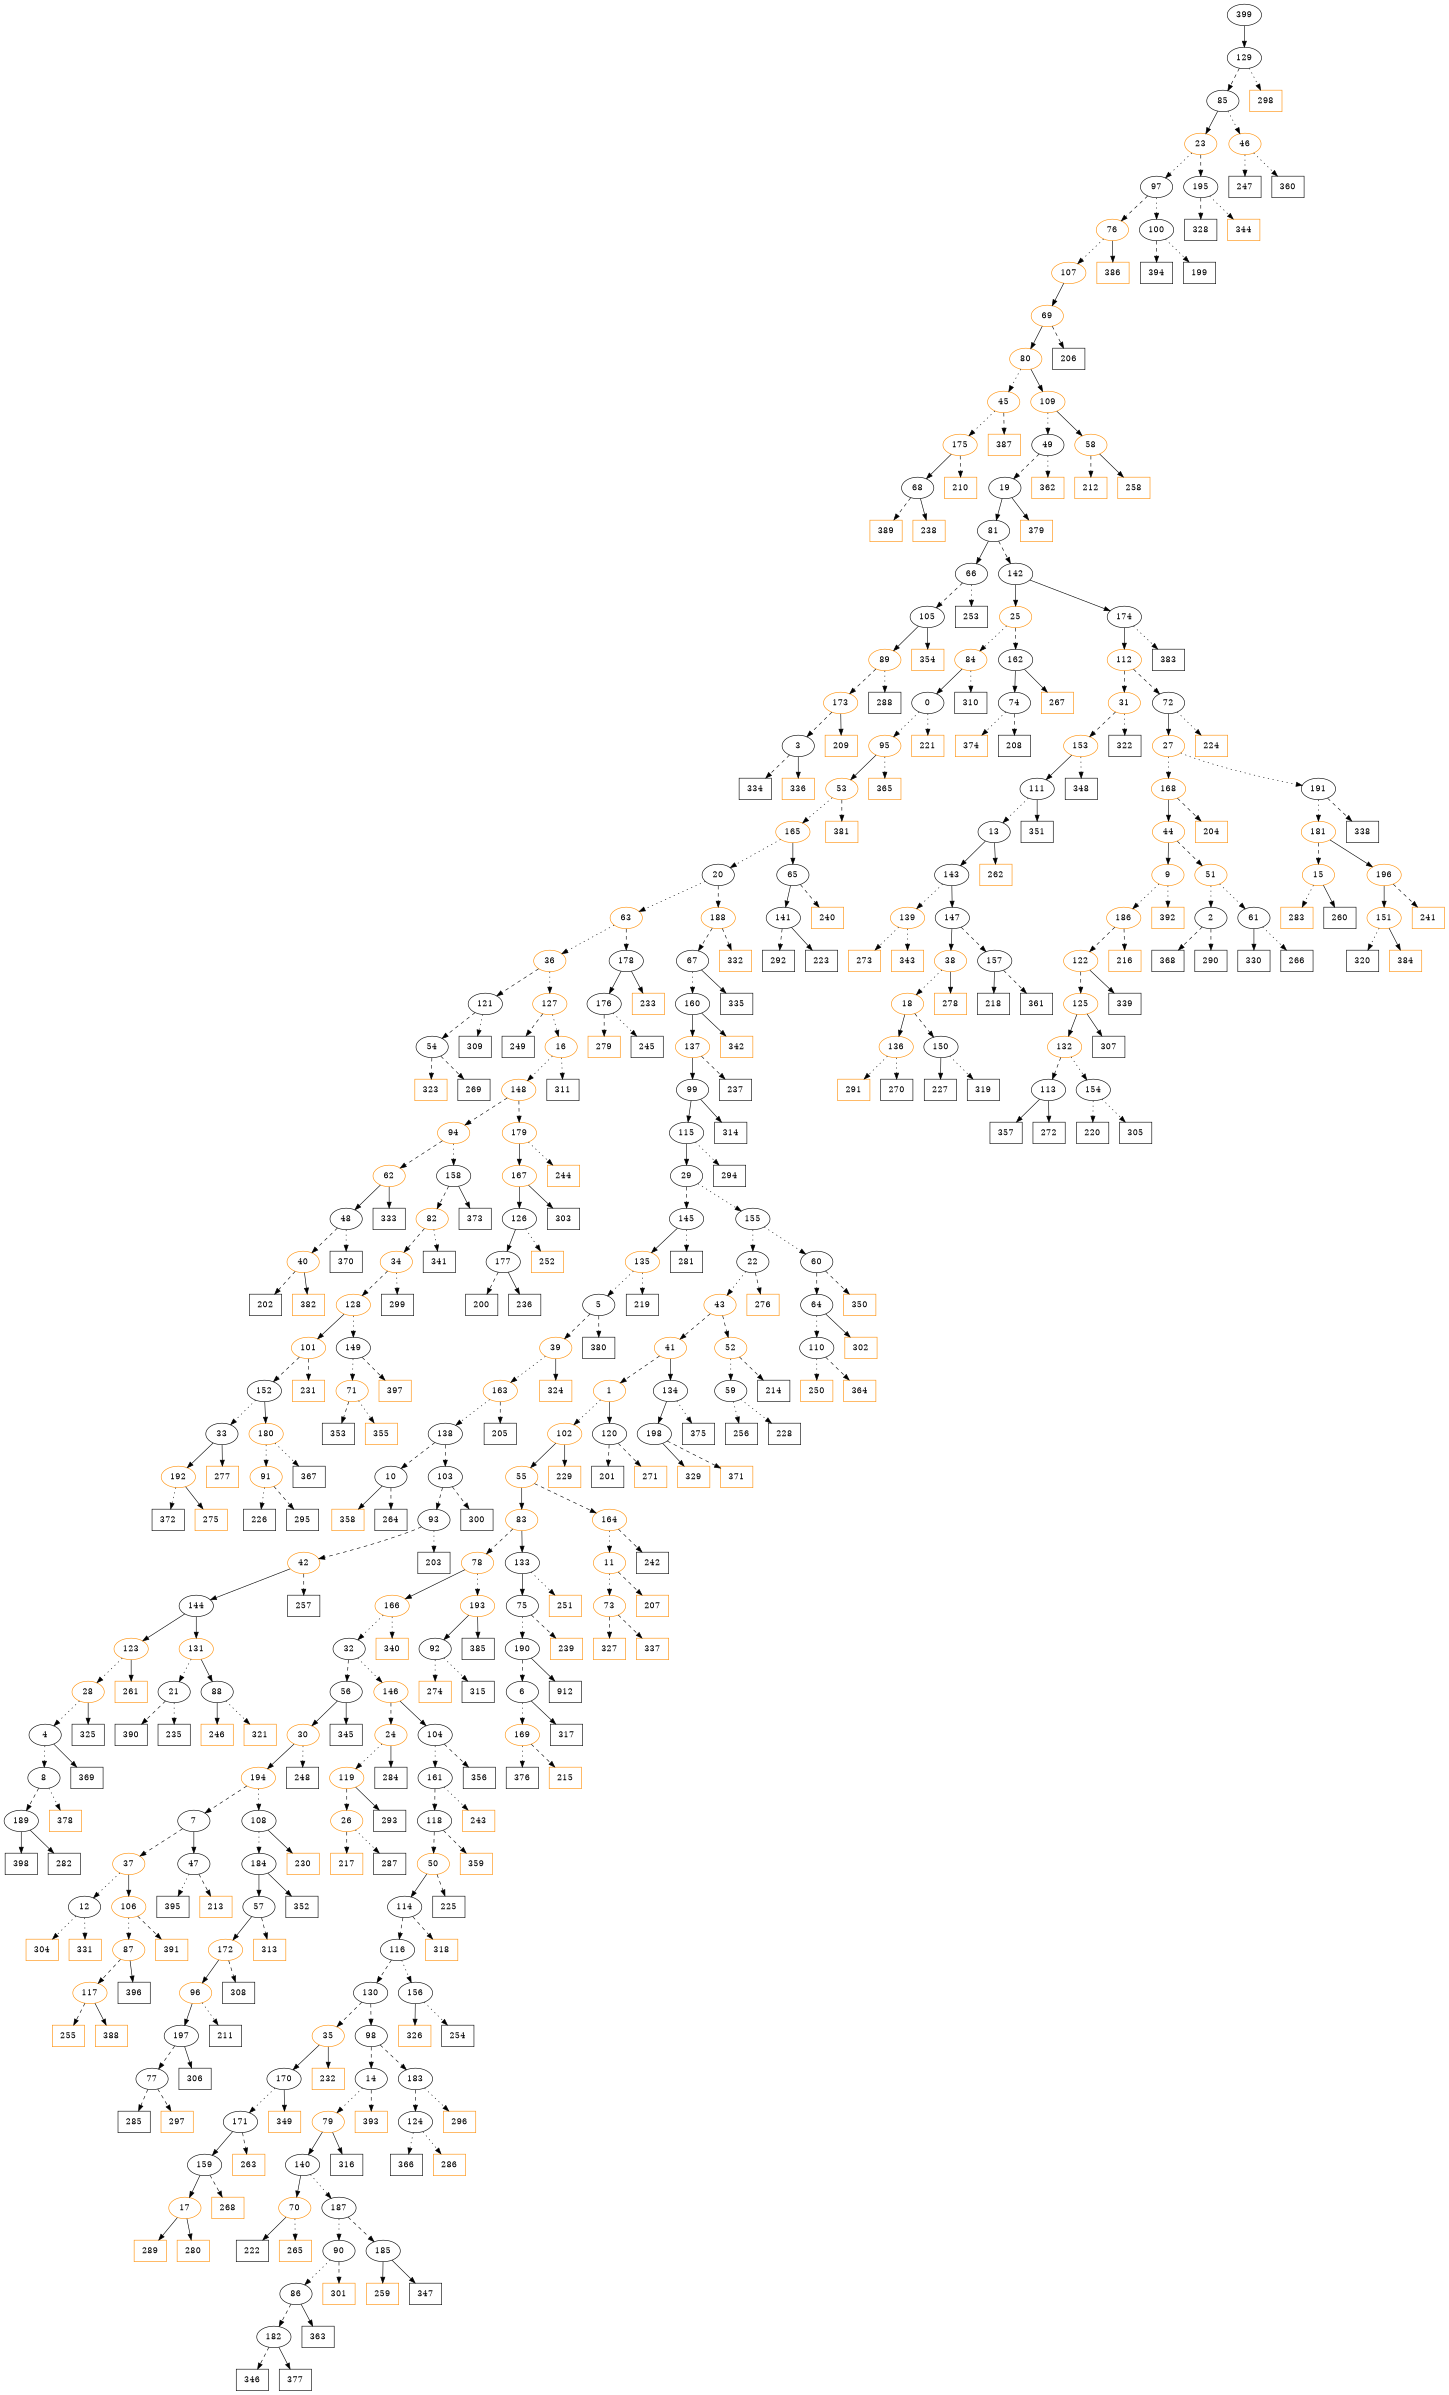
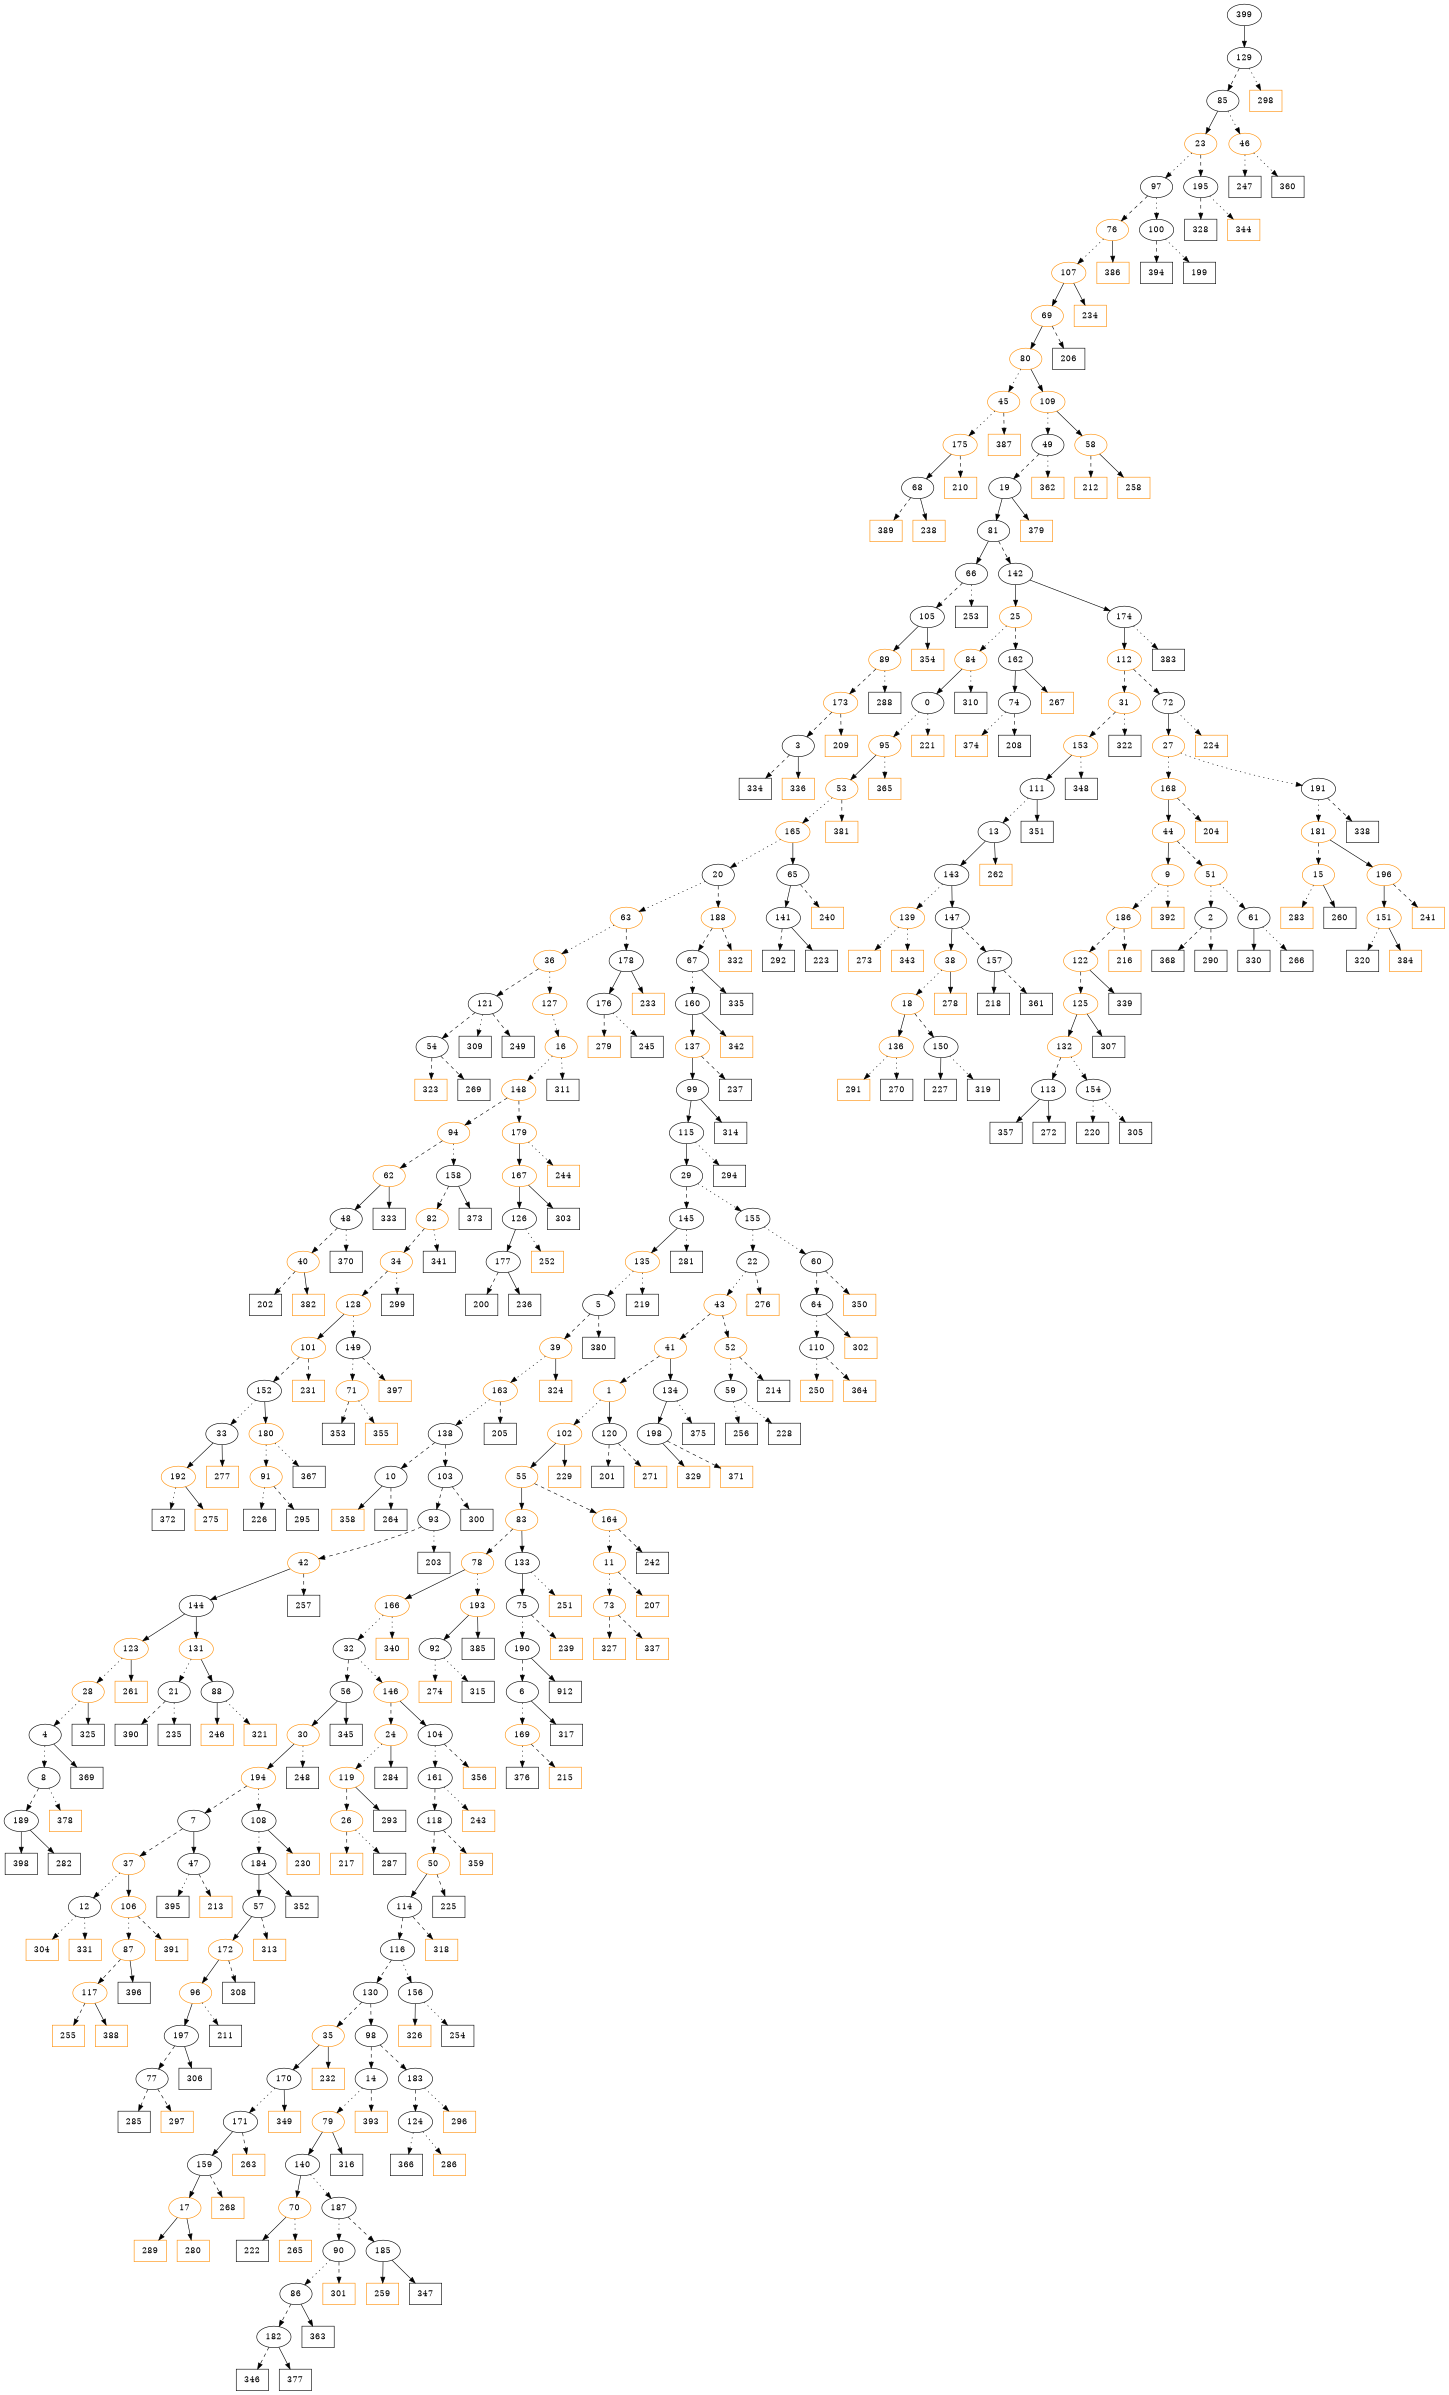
none -> (1090, 316)
(841, 722) -> (841, 722)
(536, 1022) -> (499, 1022)
(479, 1778) -> (479, 1778)
